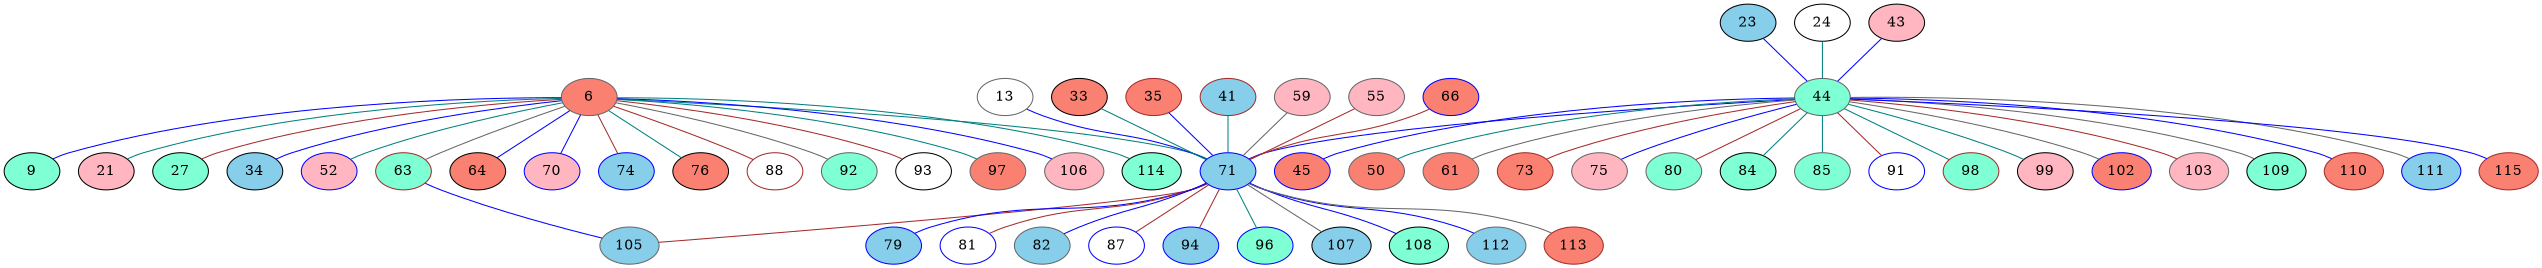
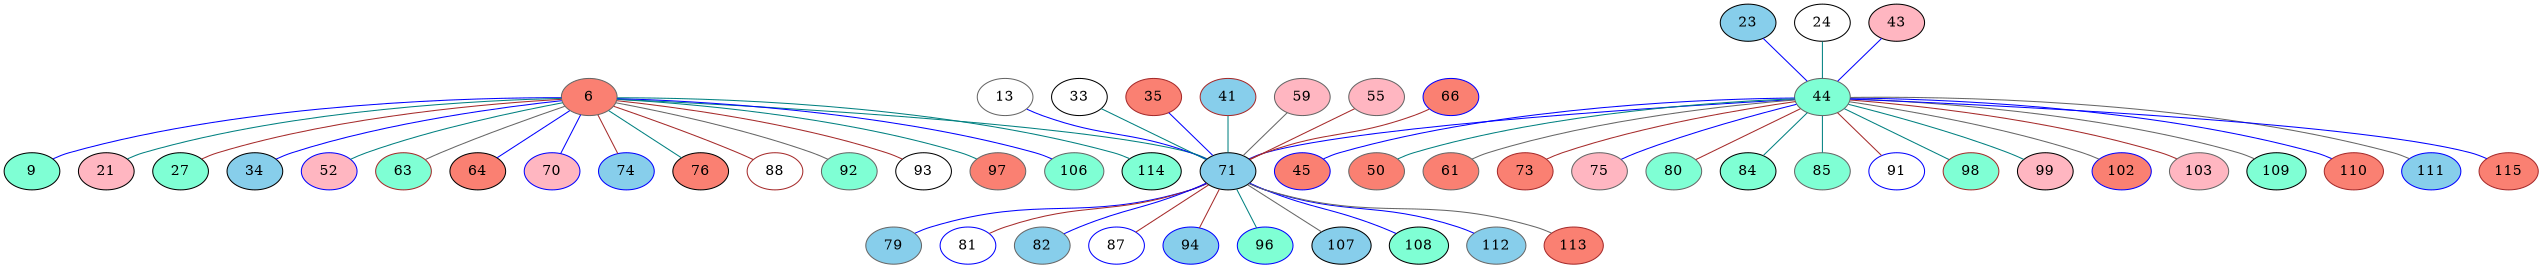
(1079, 97) -> (1079, 97)
(1074, 171) -> (1074, 171)
(1228, 171) -> (1228, 171)
(629, 246) -> none
(894, 246) -> (894, 246)
